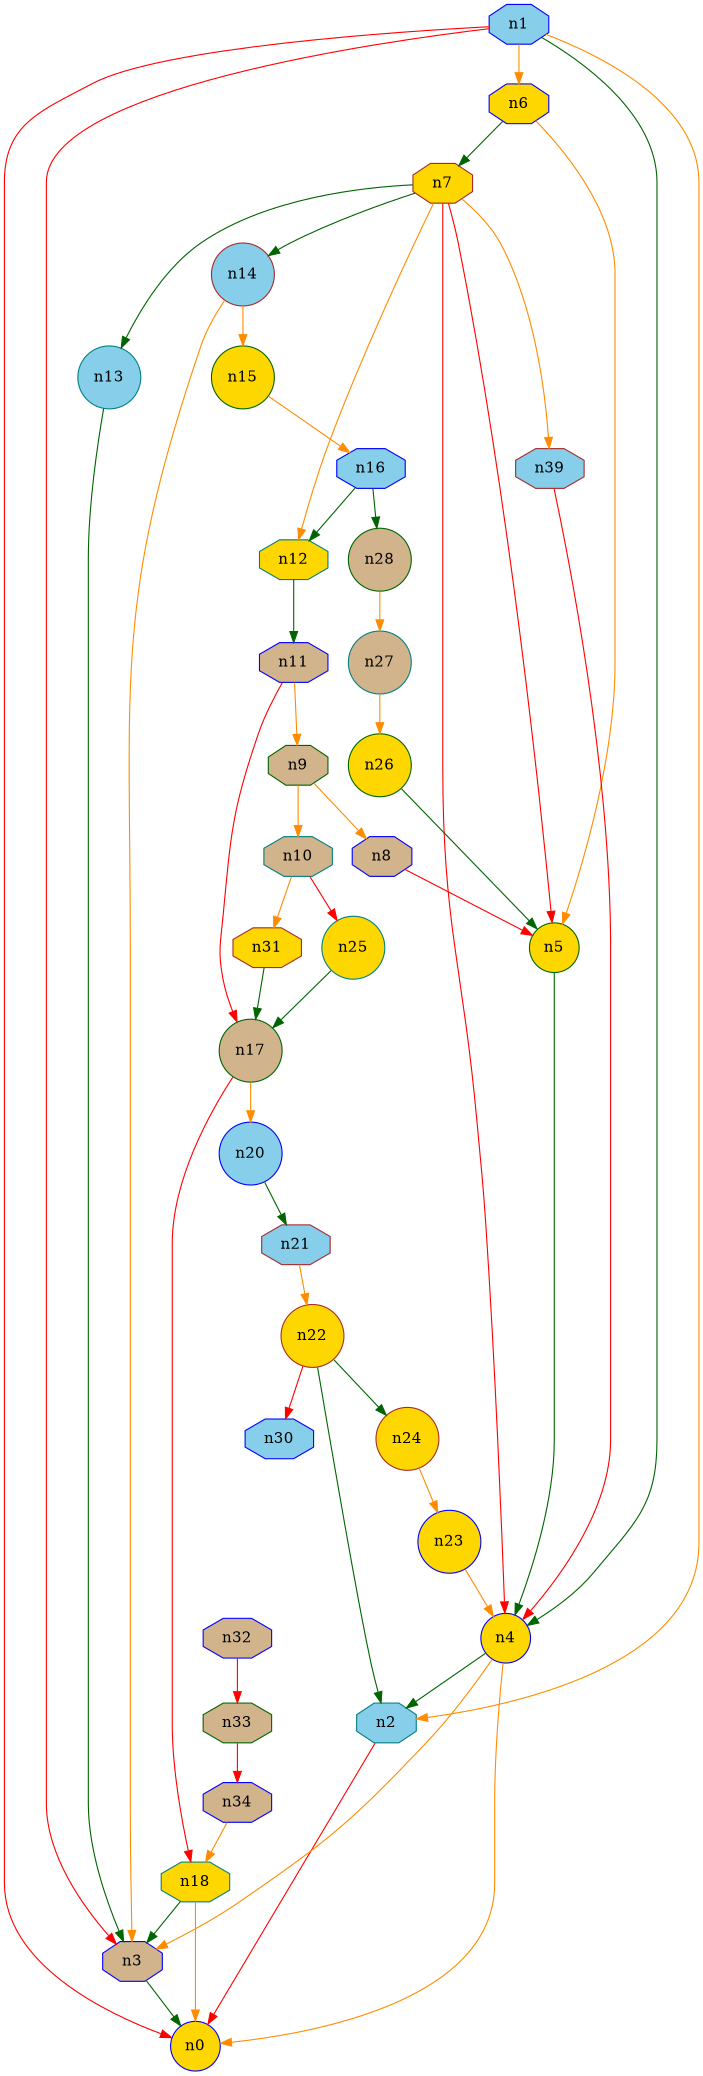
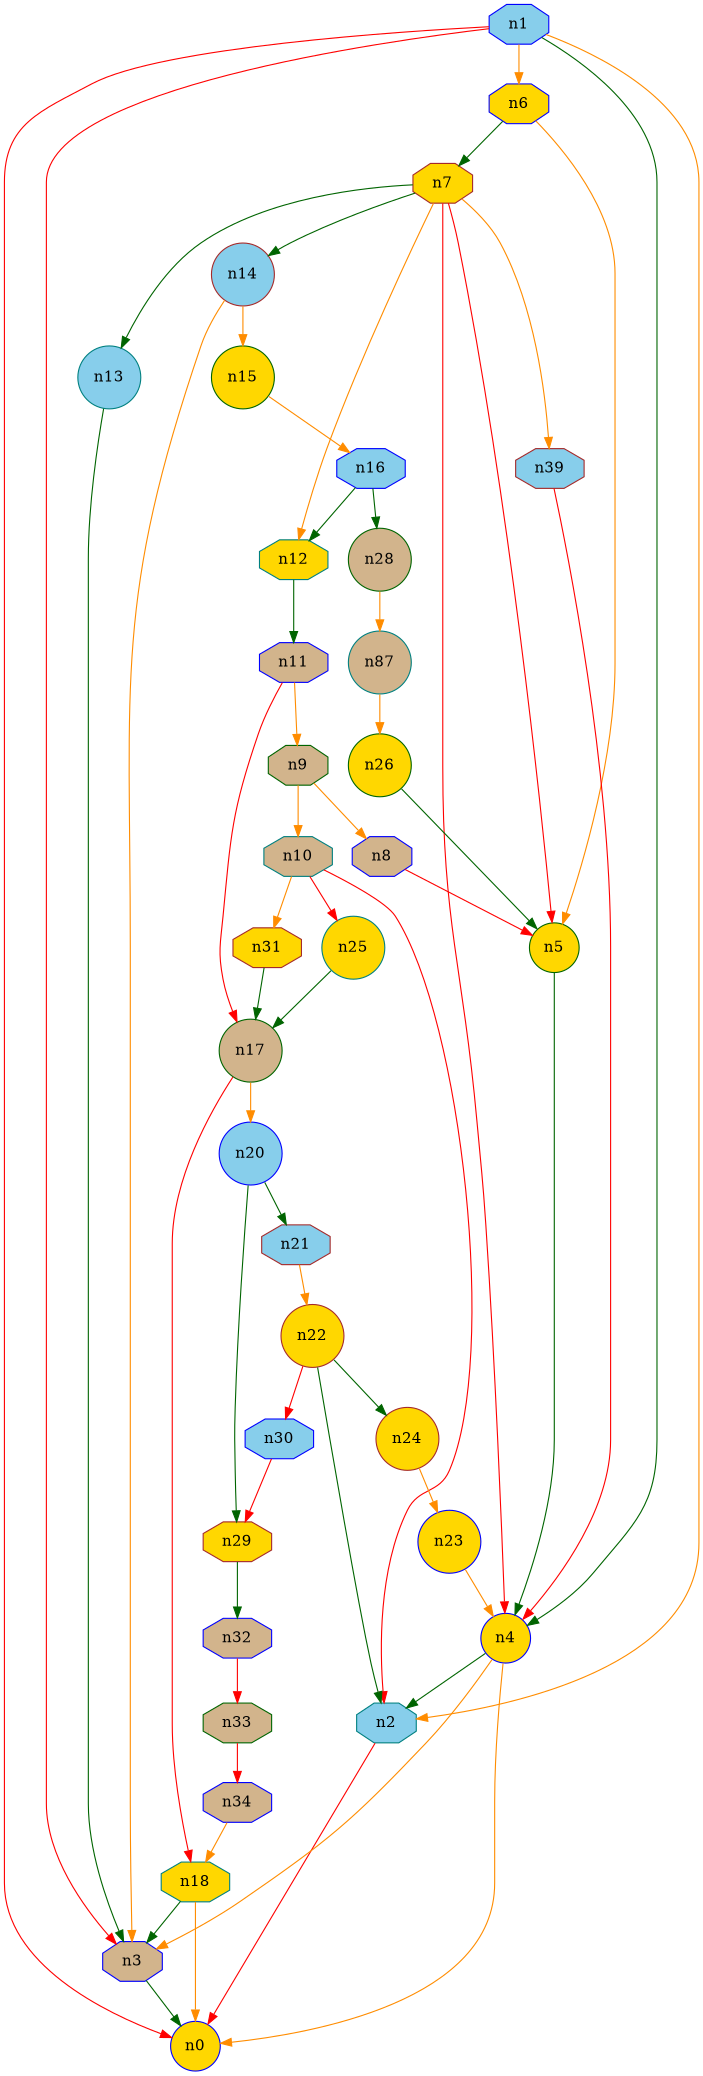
(380, 662) -> (380, 662)
none -> (471, 1268)
none -> (237, 1542)
